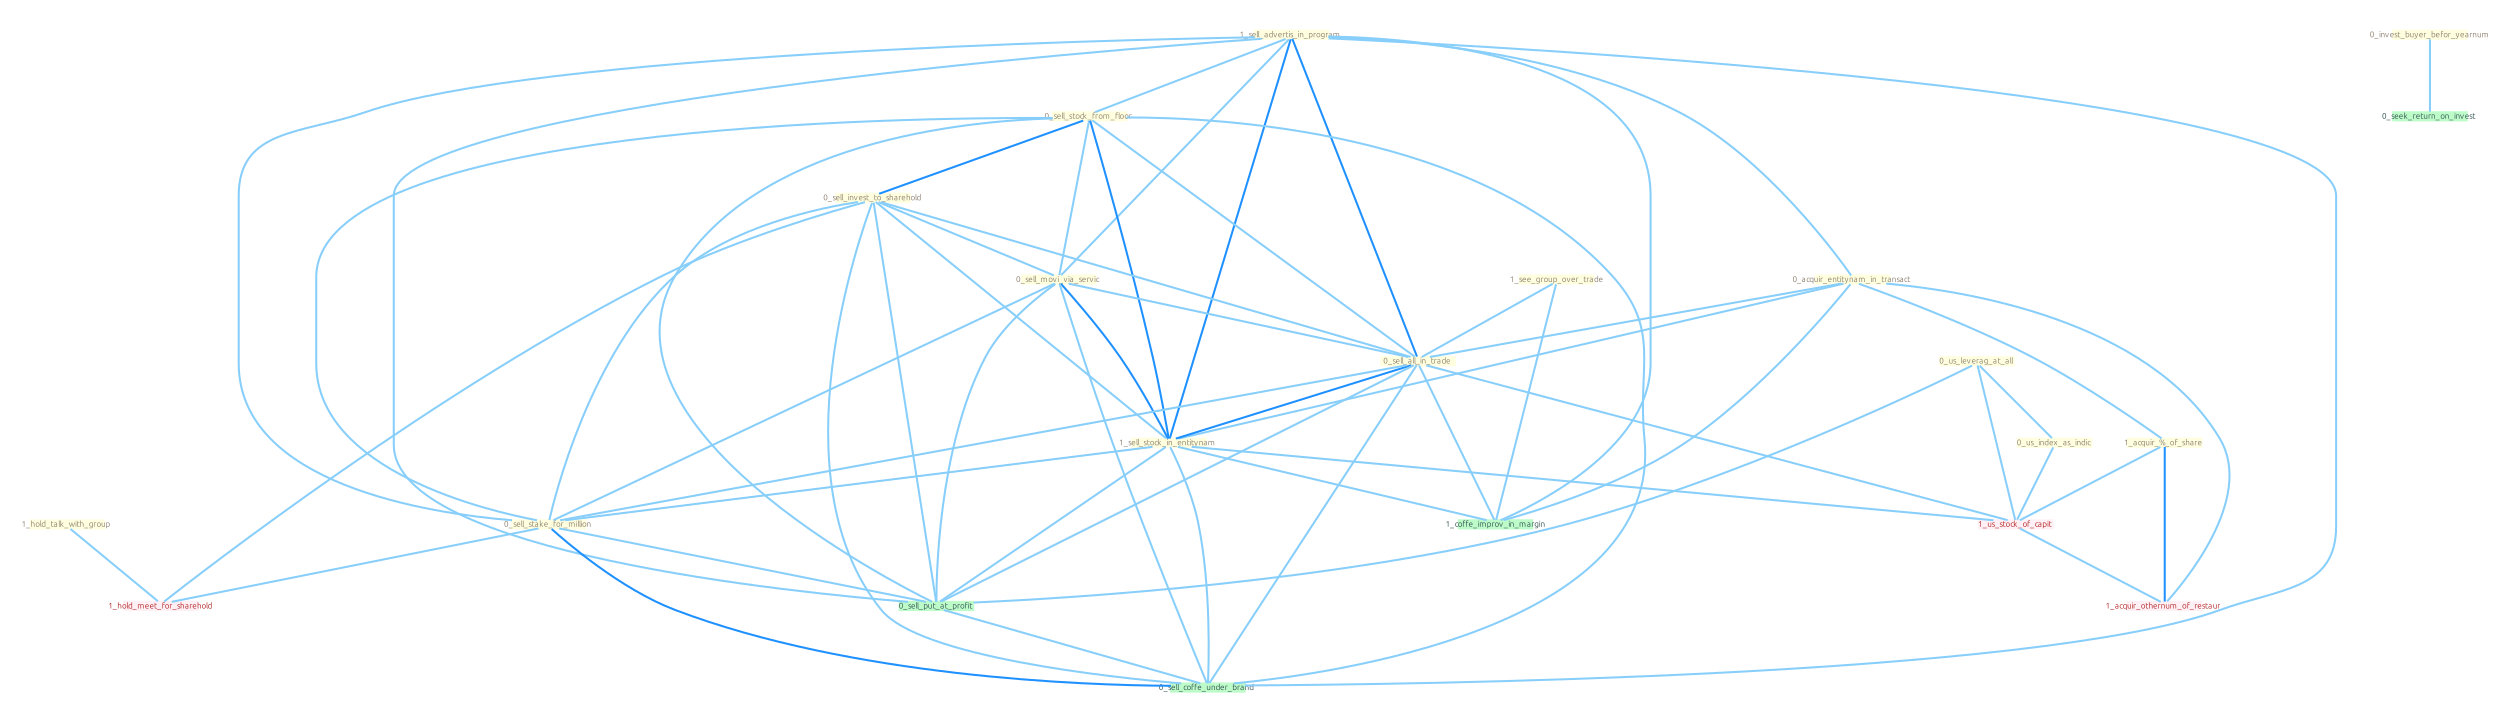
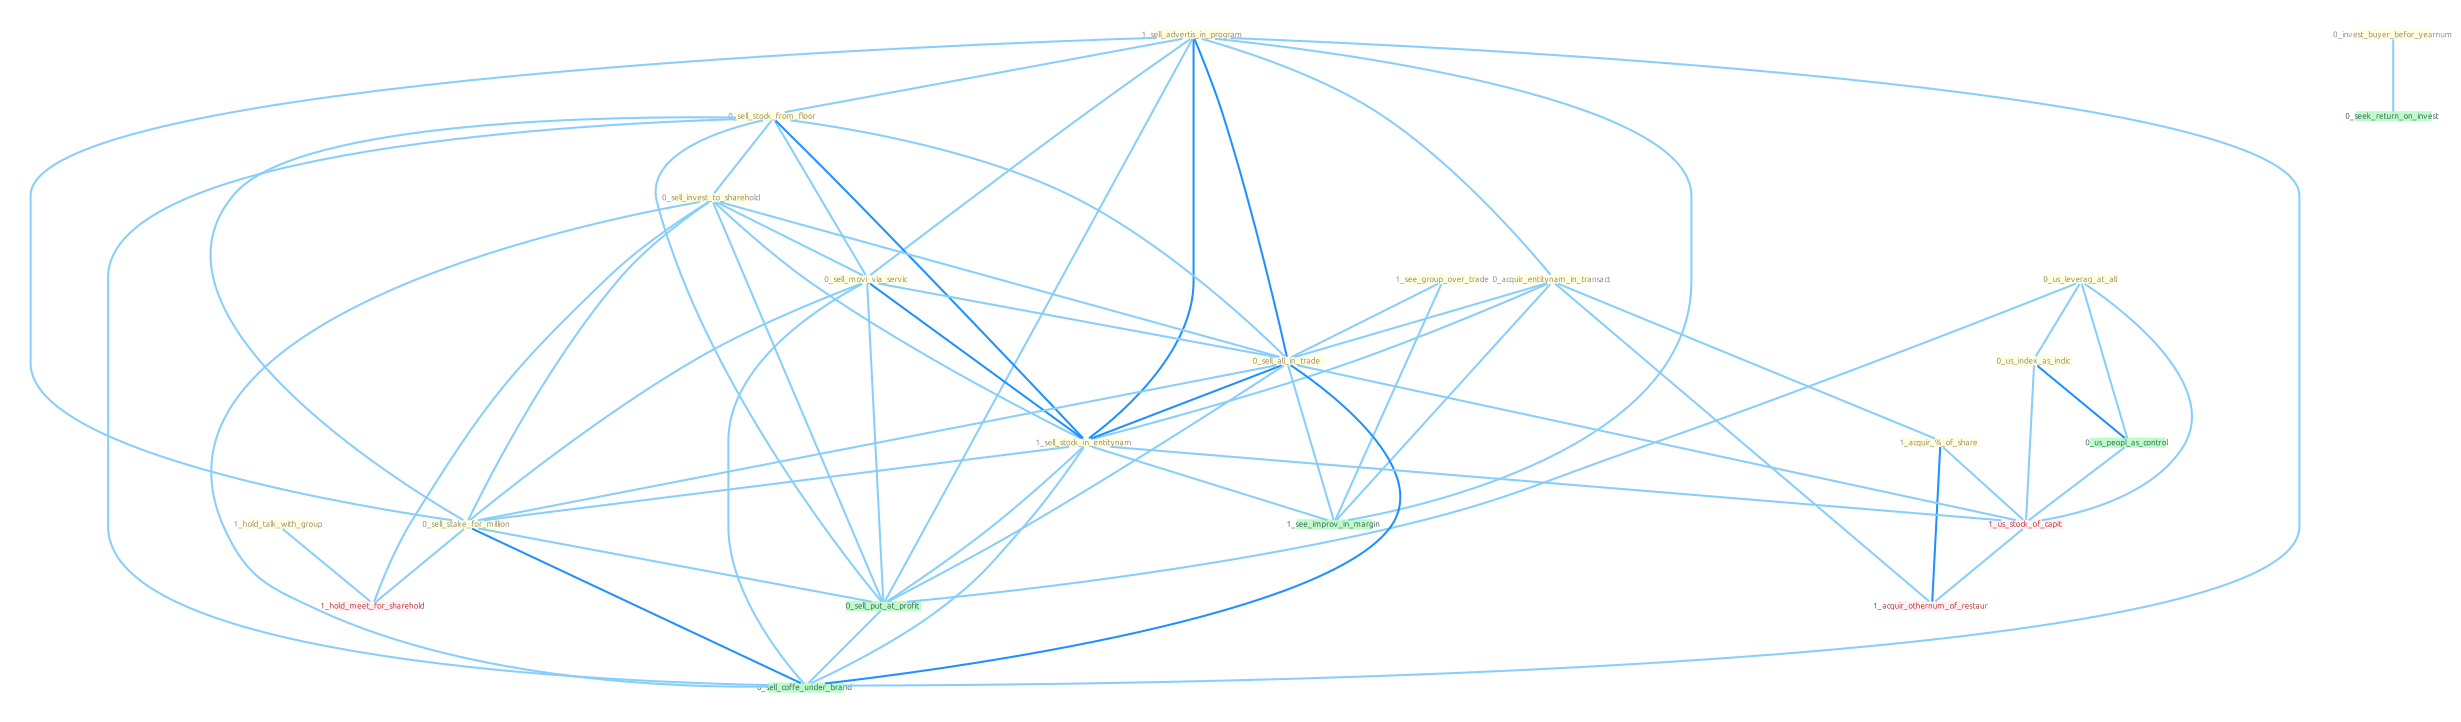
(981, 157) -> (743, 157)
none -> (2128, 443)
(1313, 524) -> (1219, 611)
(1496, 524) -> (1334, 524)
